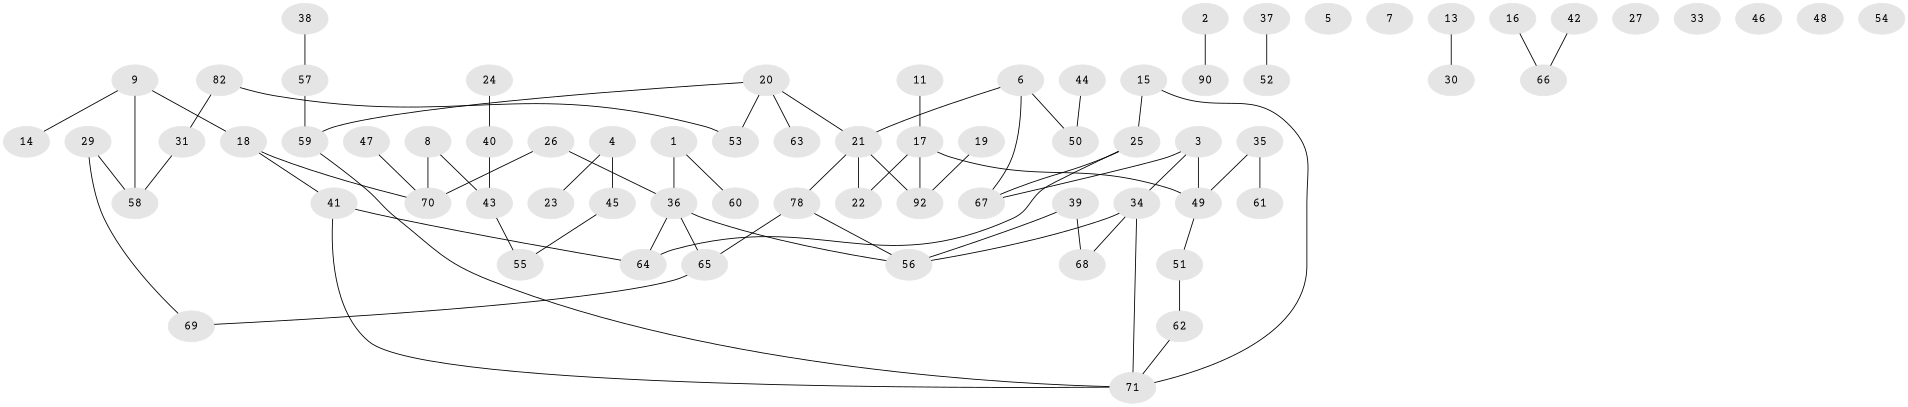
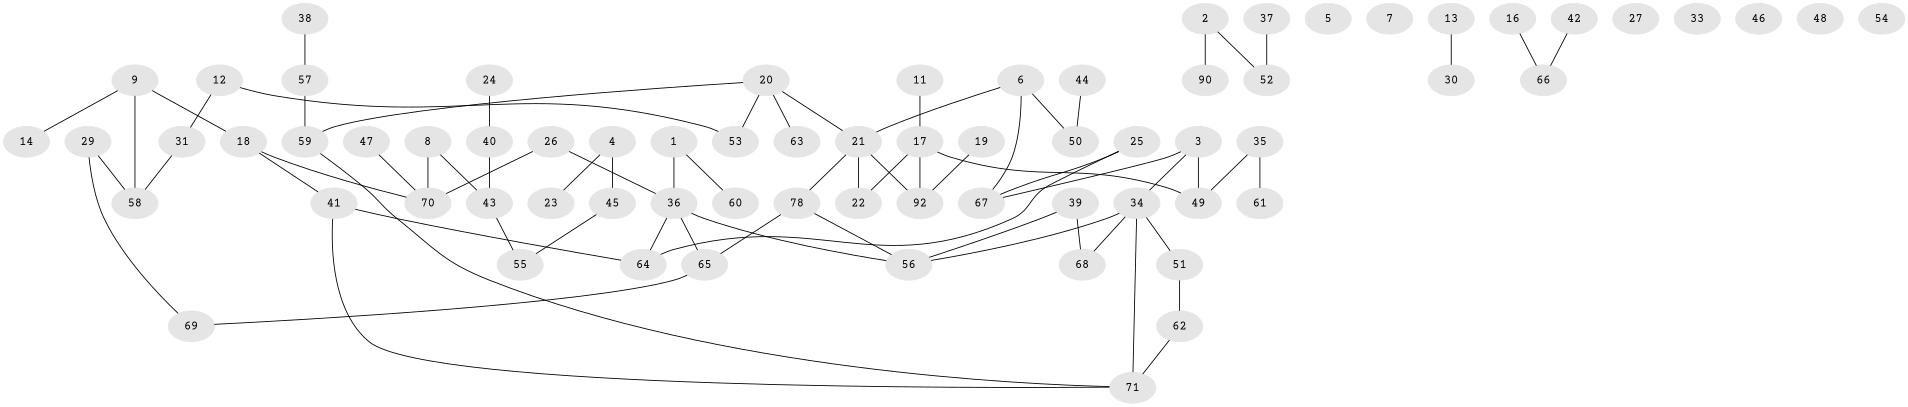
none -> (1236, 49)
(220, 80) -> (220, 80)
(1144, 80) -> none
(1189, 234) -> (1158, 234)
